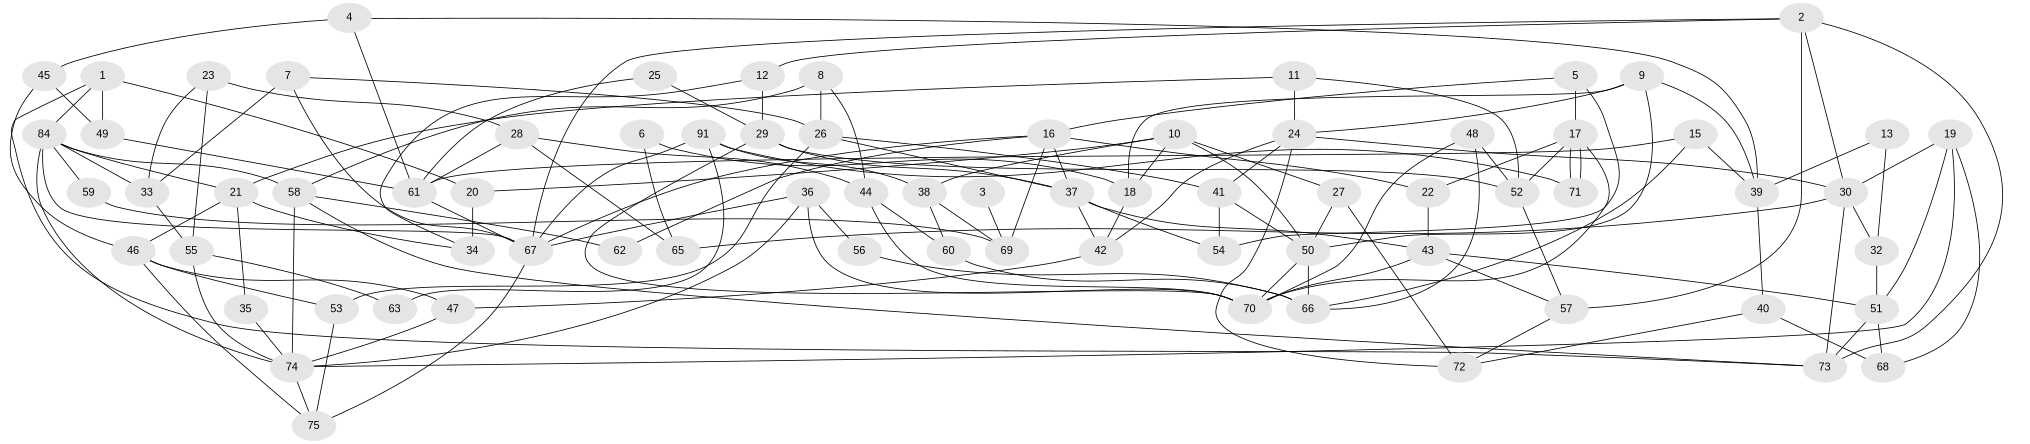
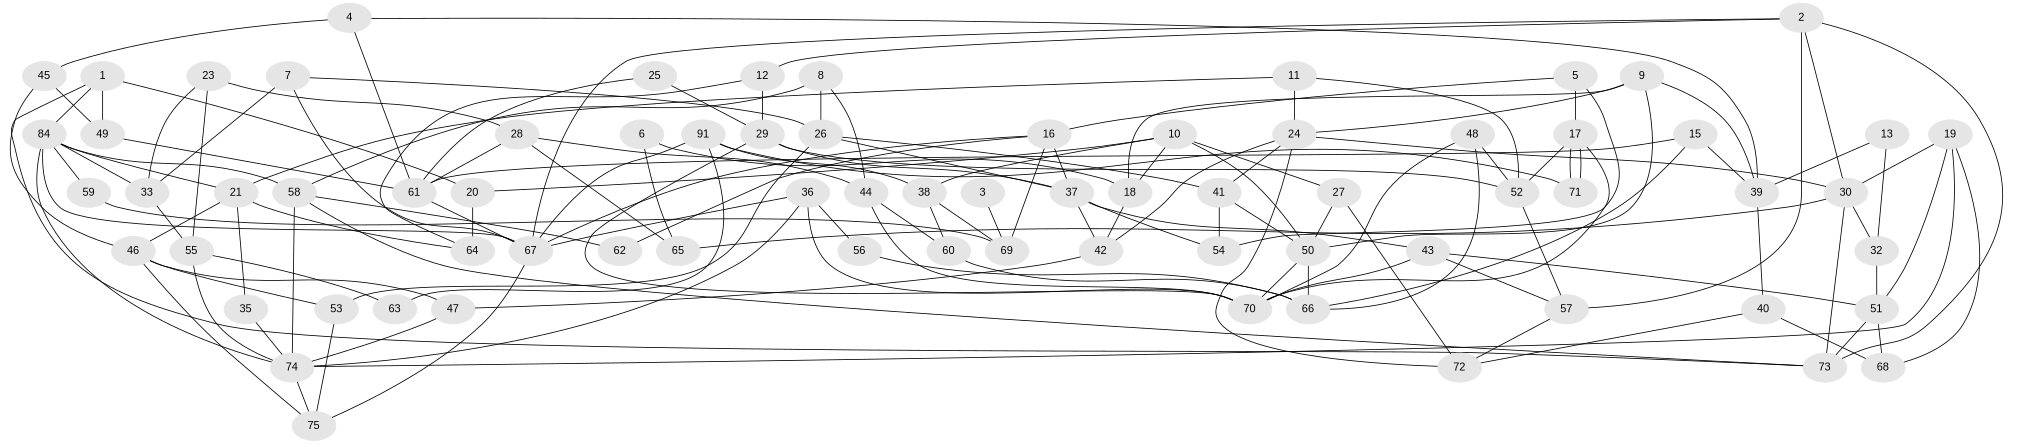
(1428, 193) -> none
(473, 251) -> (473, 251)
